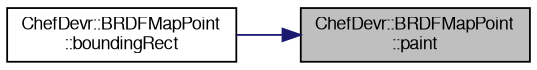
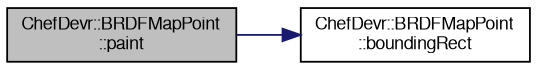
(259, 35) -> (259, 35)
